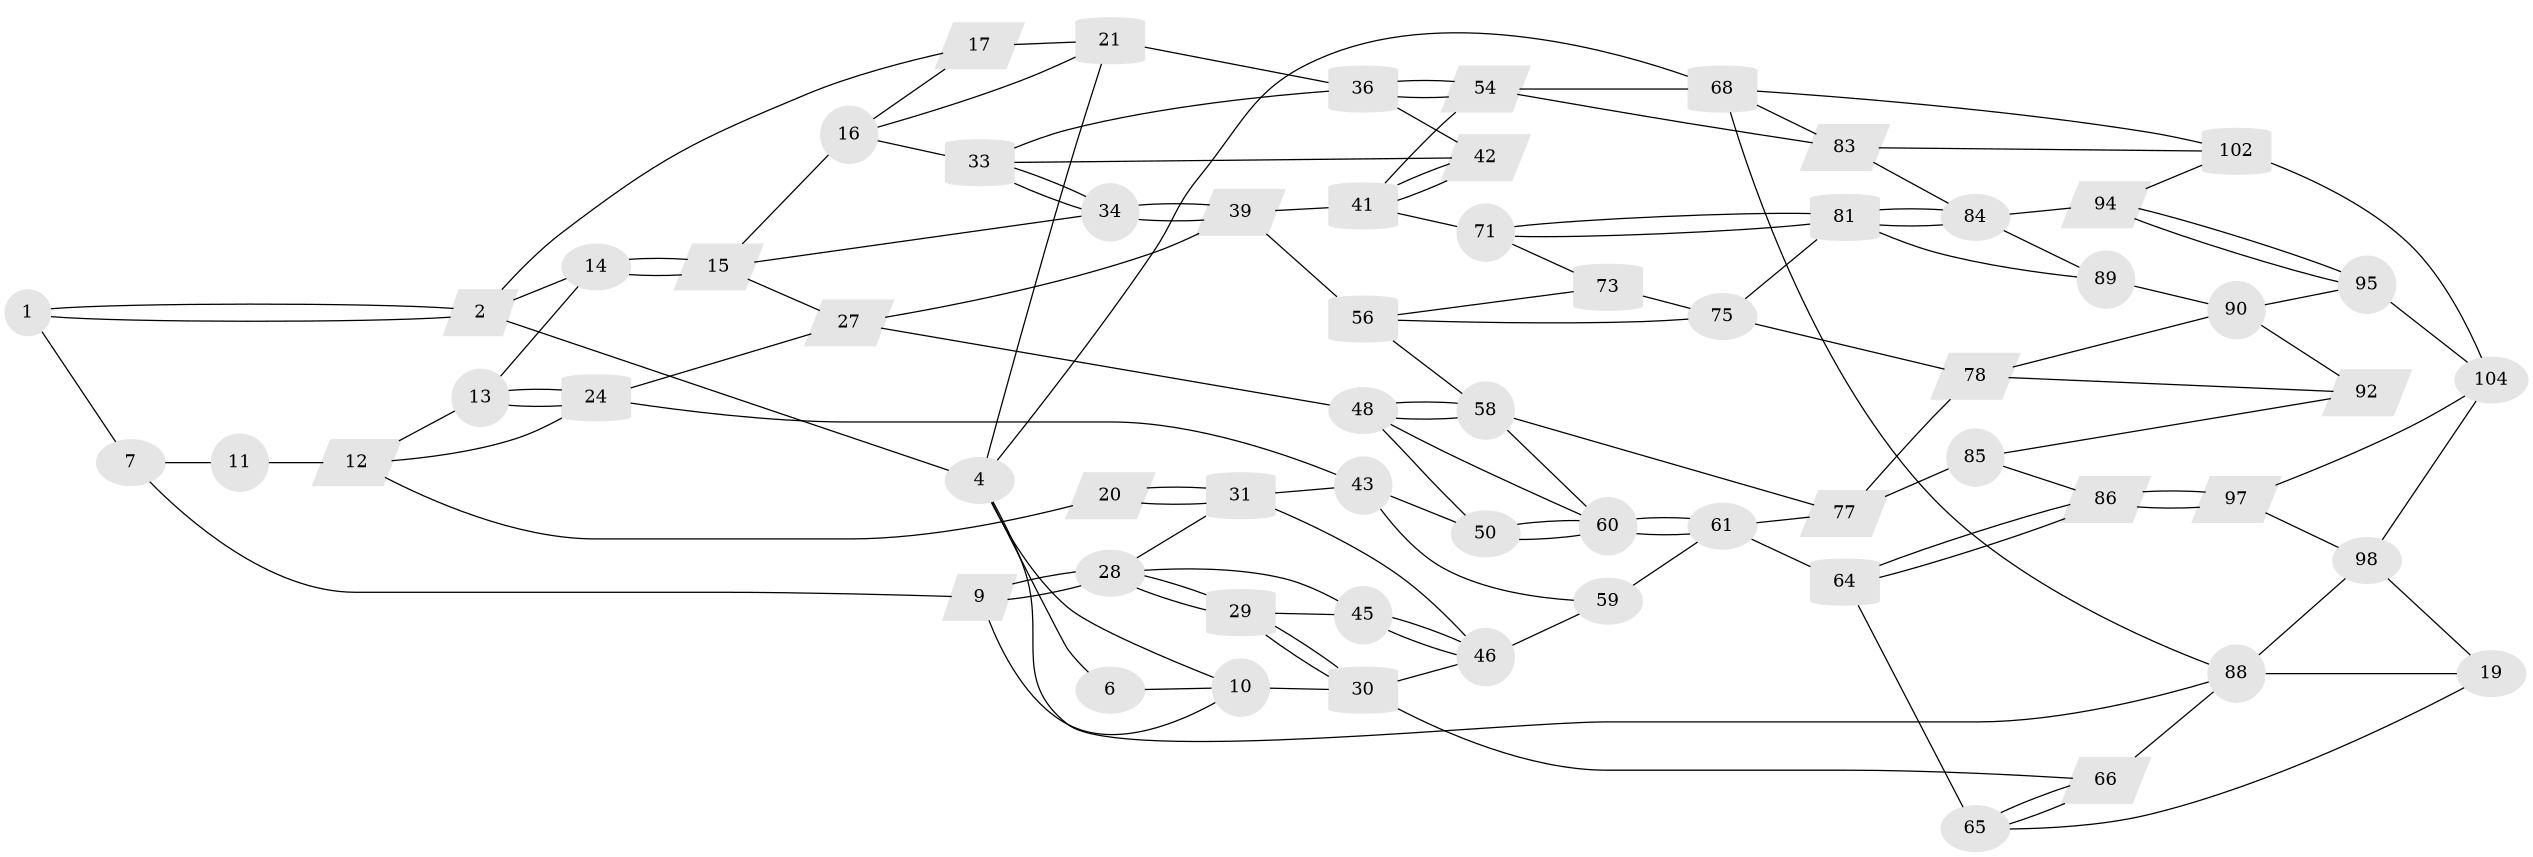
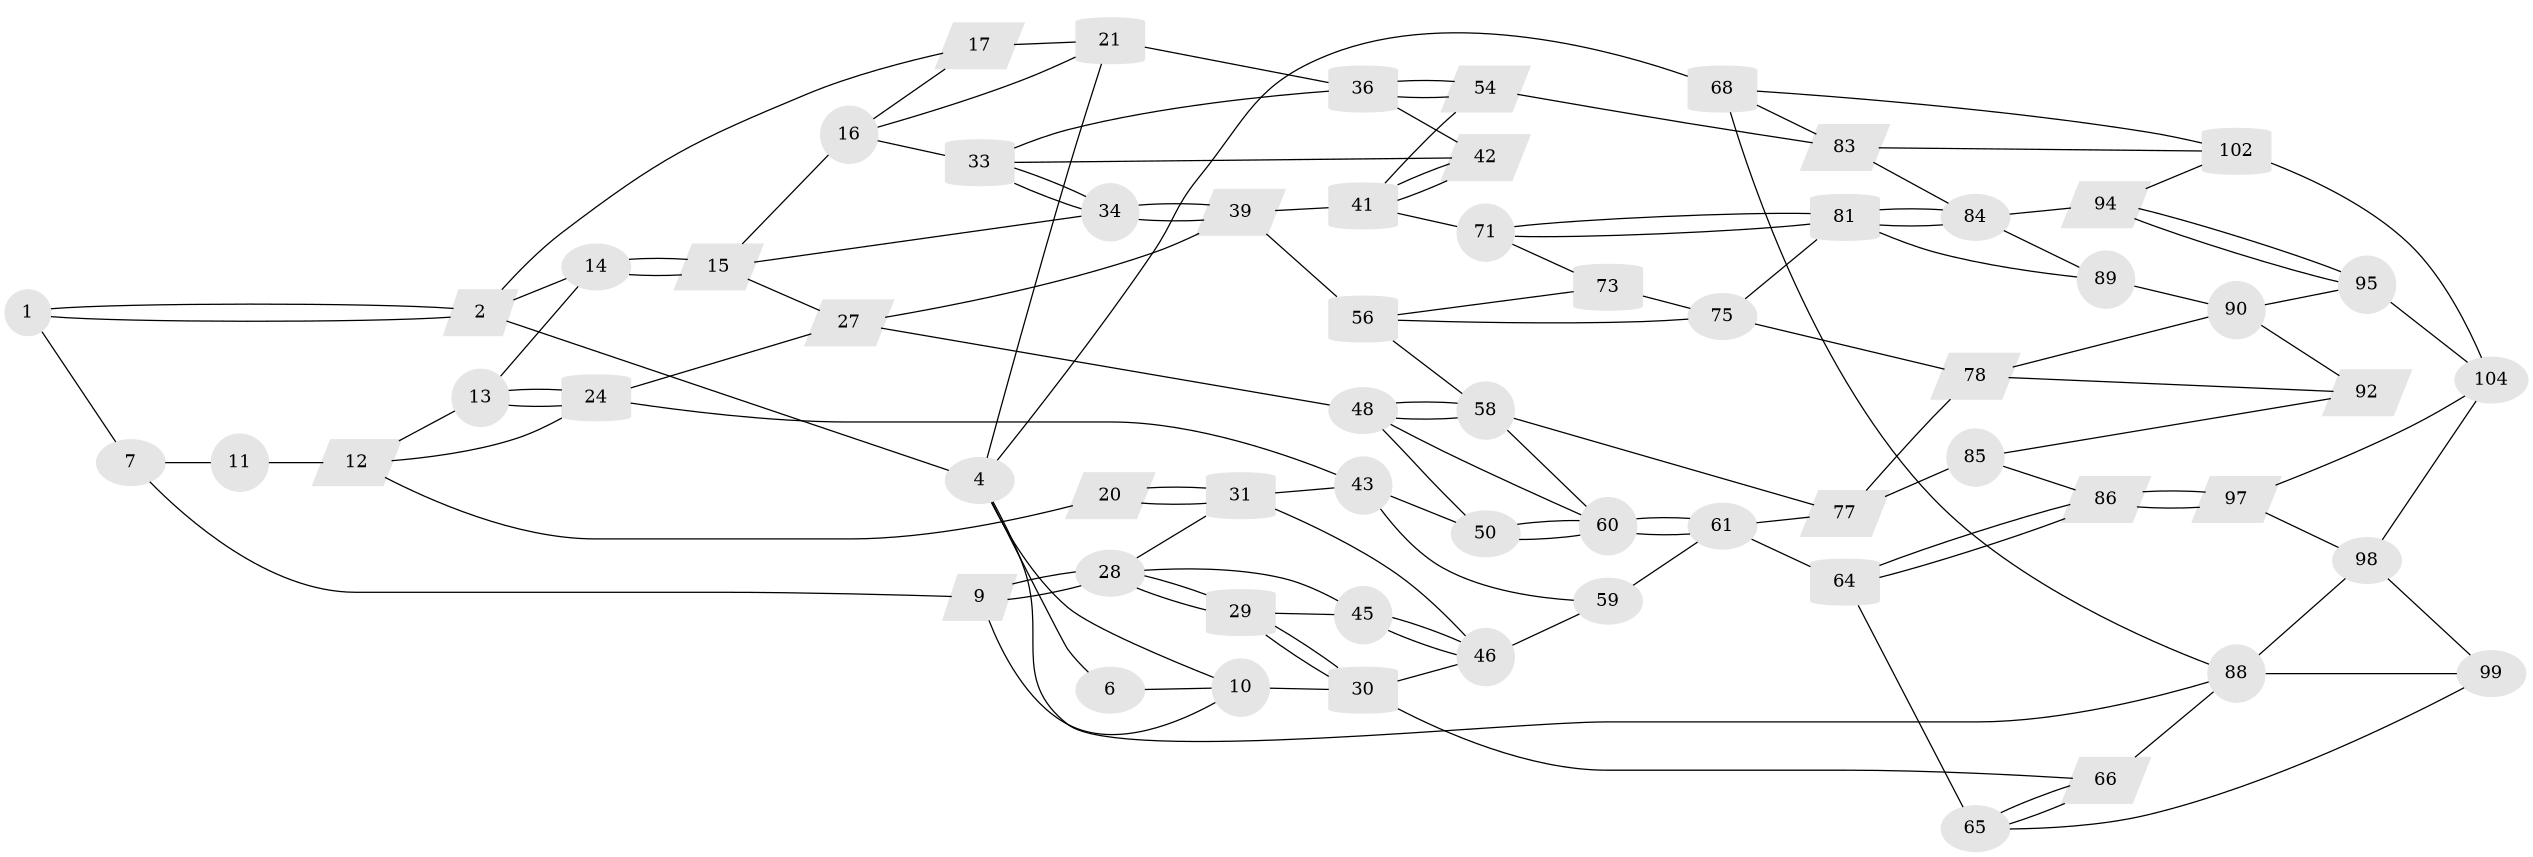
(1604, 89) -> none
(2491, 674) -> (2491, 674)
